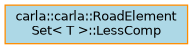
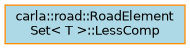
(96, 24) -> (95, 24)
